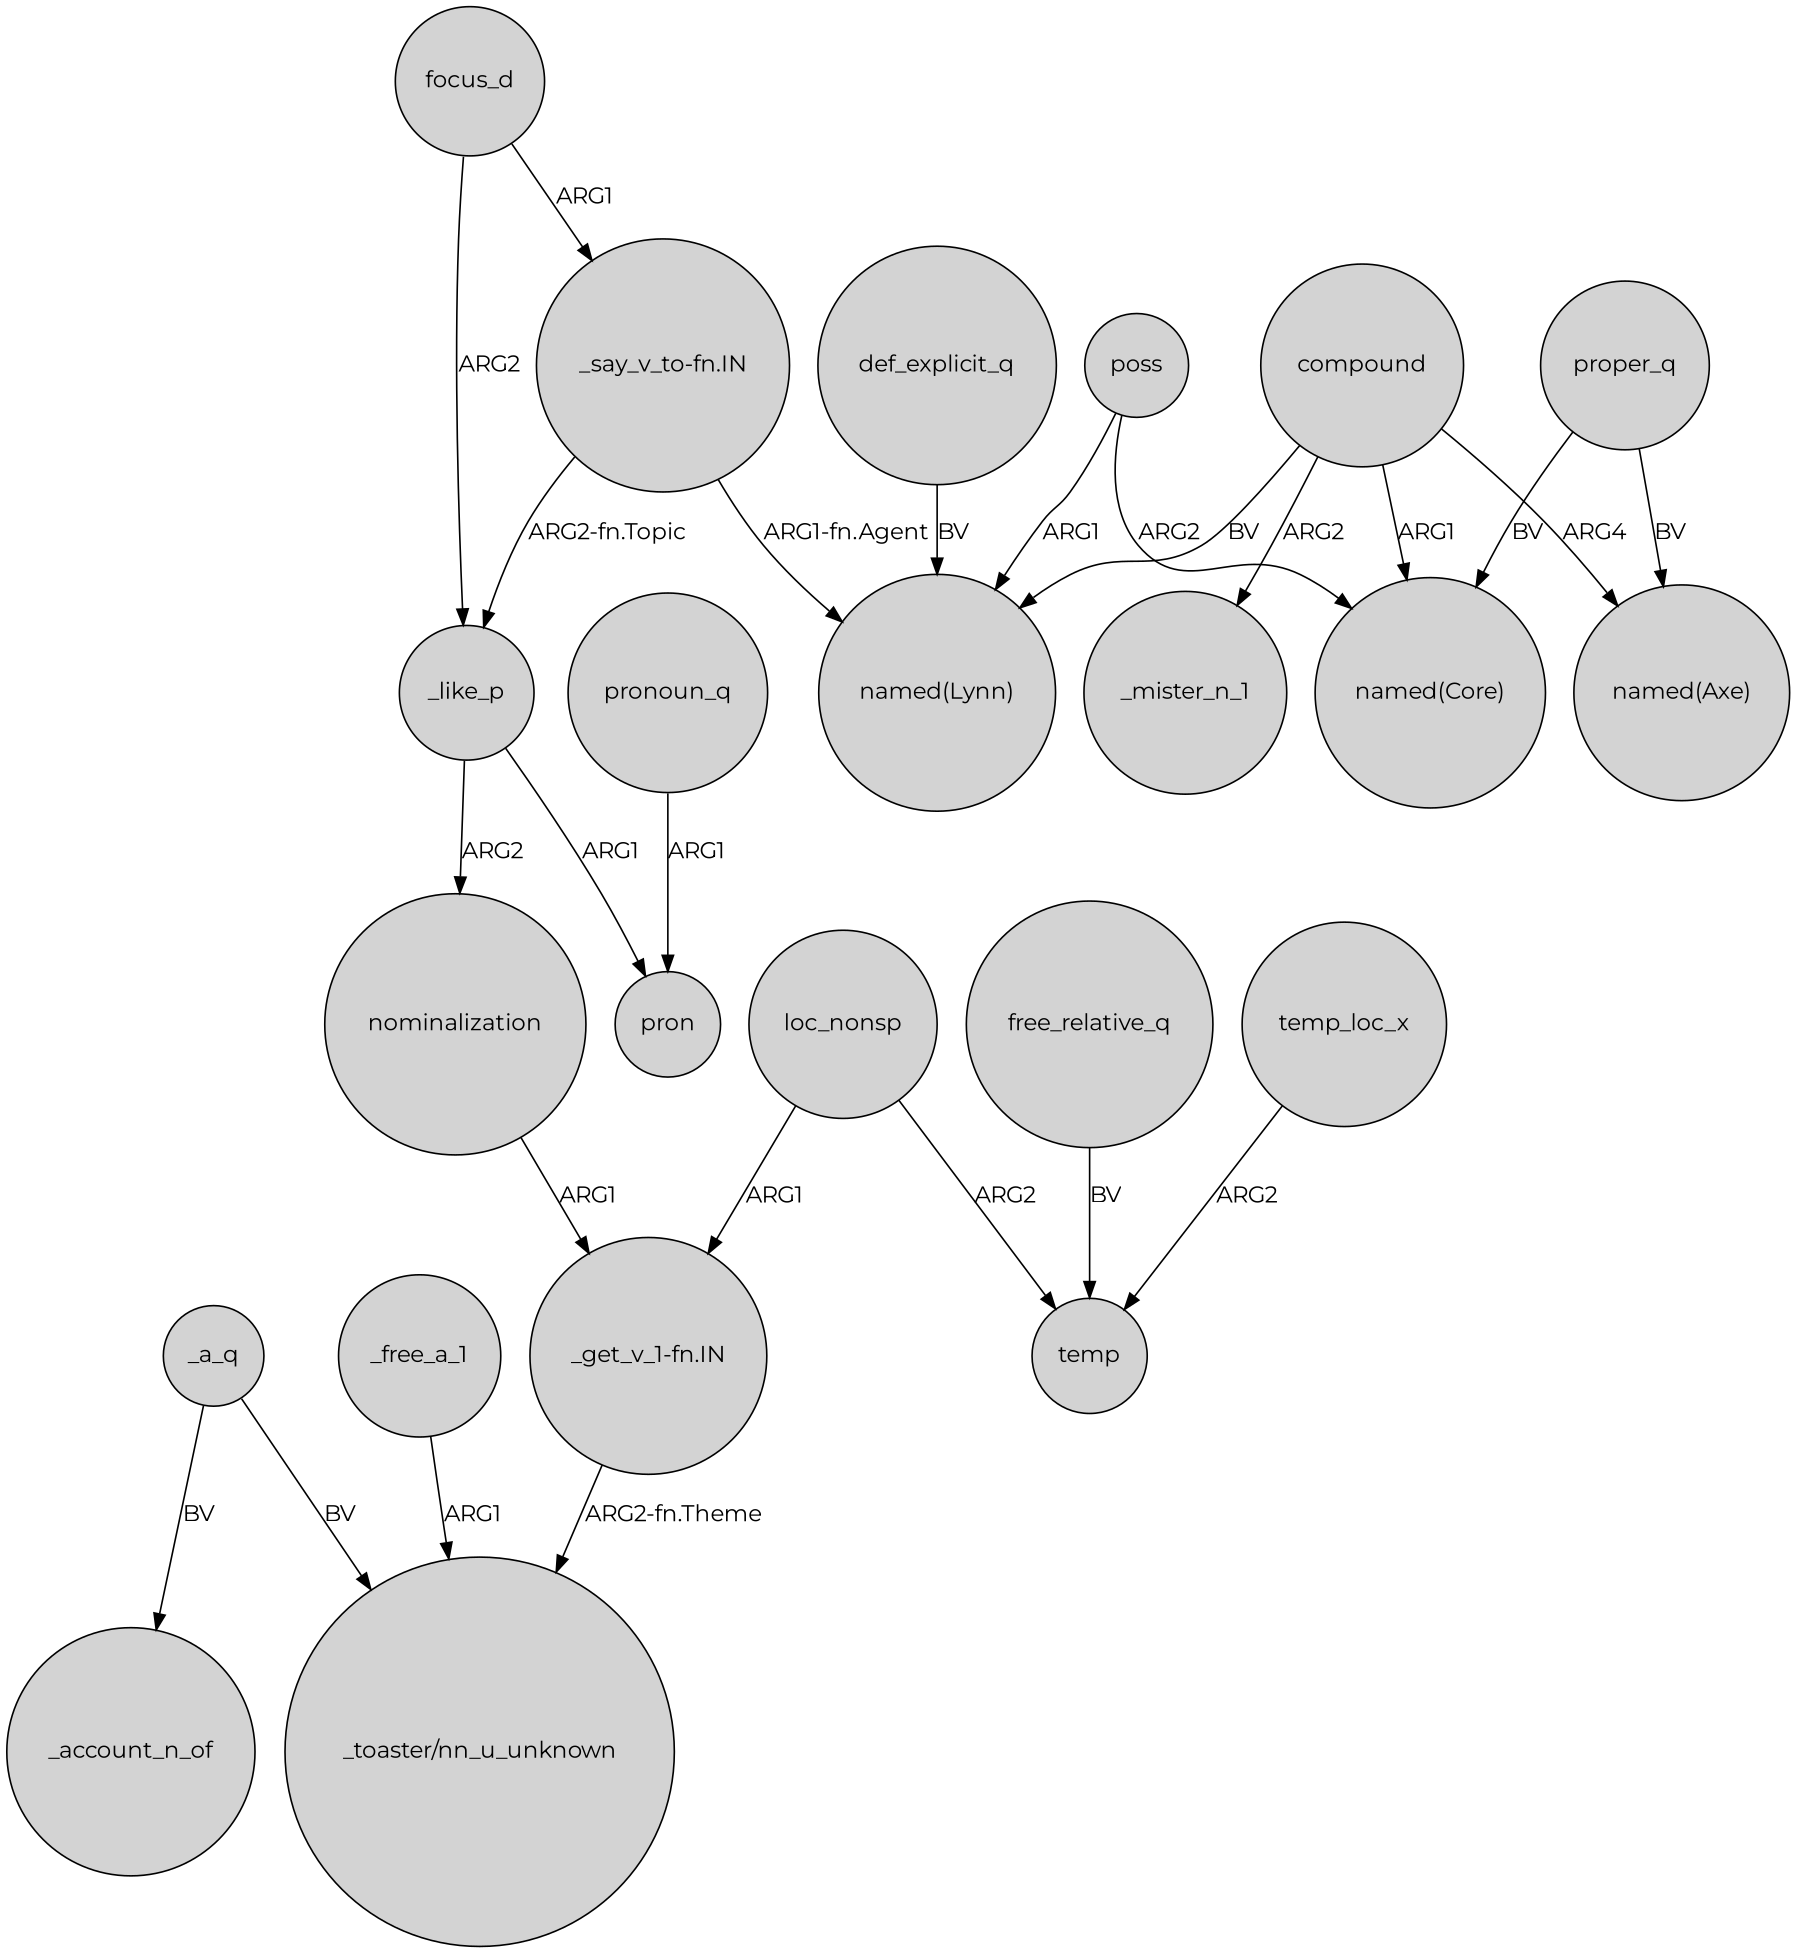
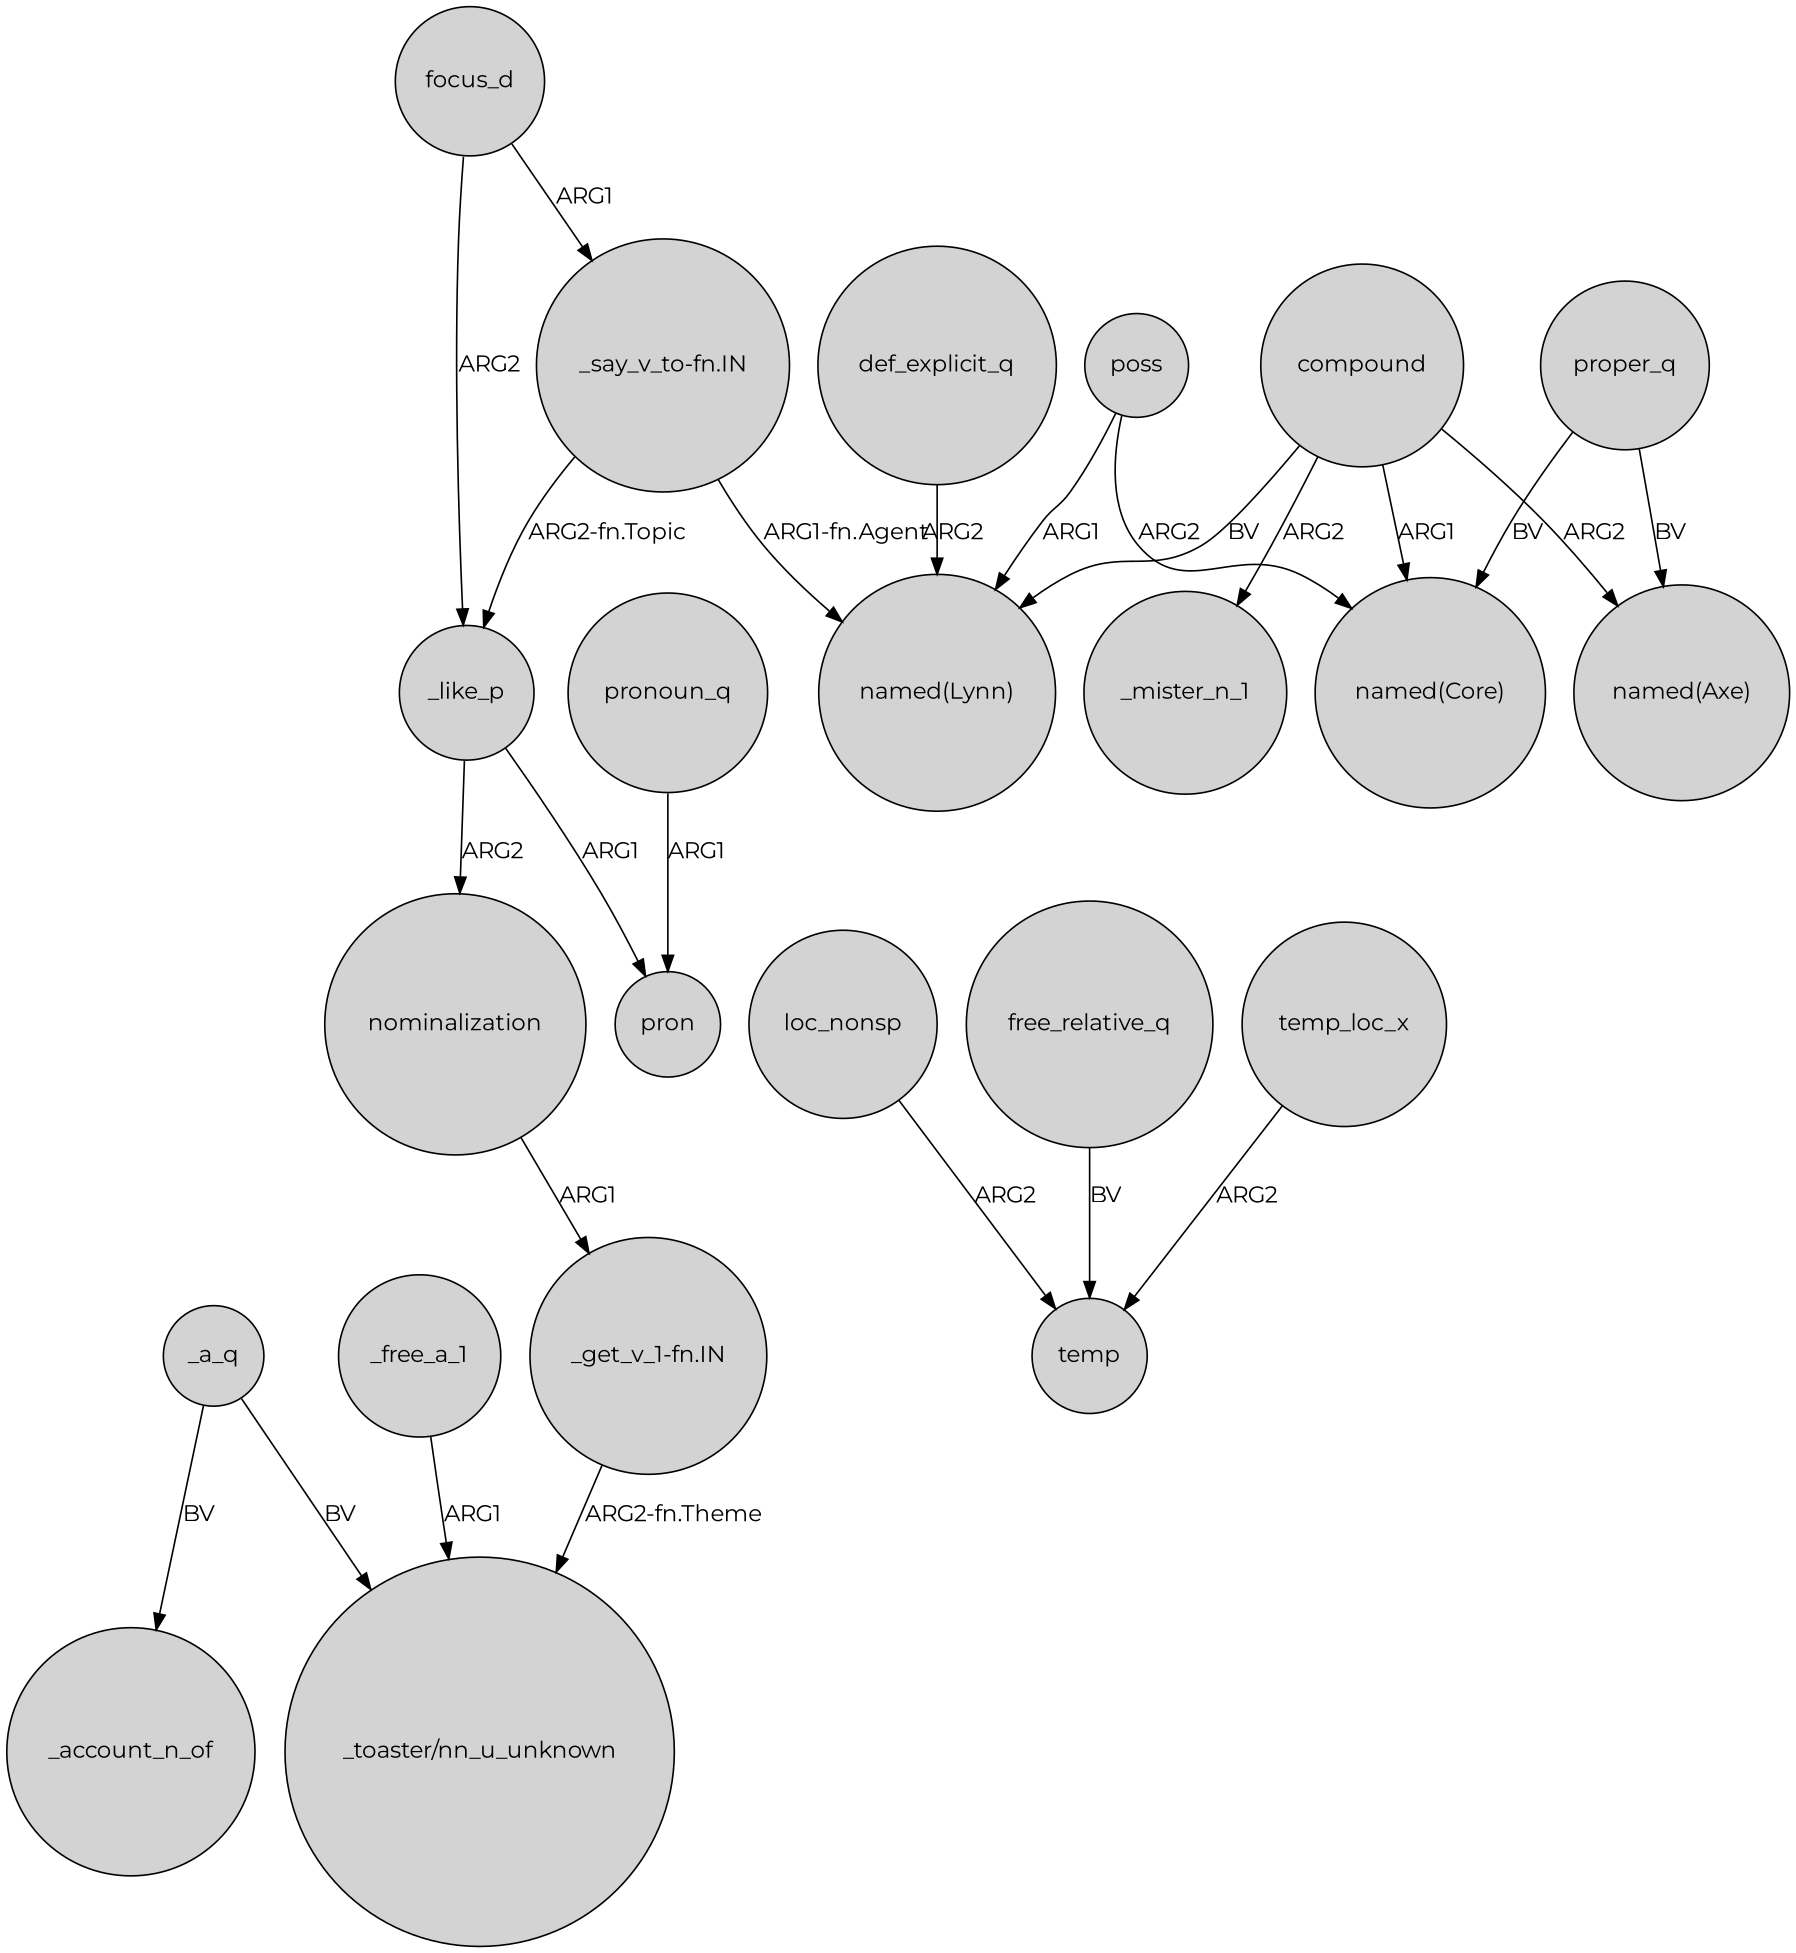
(953, 533) -> (953, 533)
(1595, 533) -> (1595, 533)
(756, 1173) -> none
